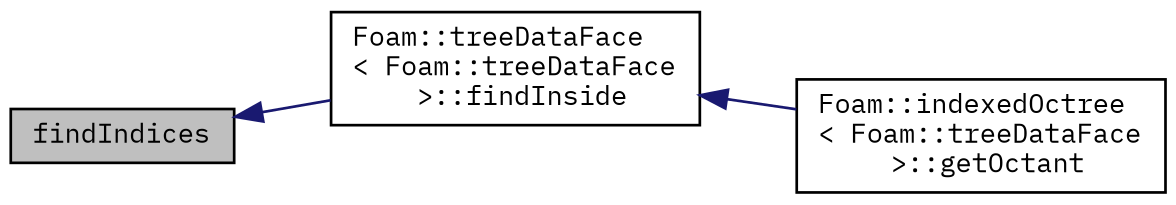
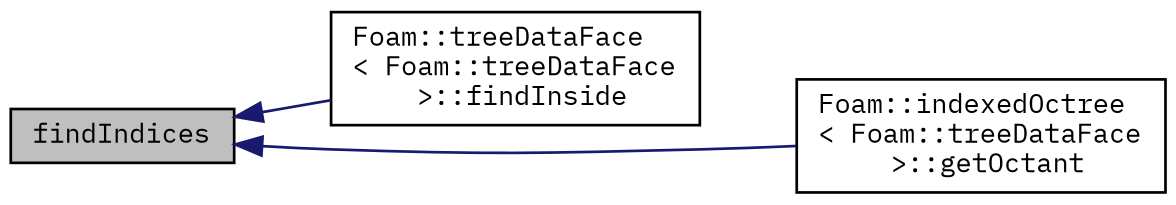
(762, 104) -> (529, 153)
